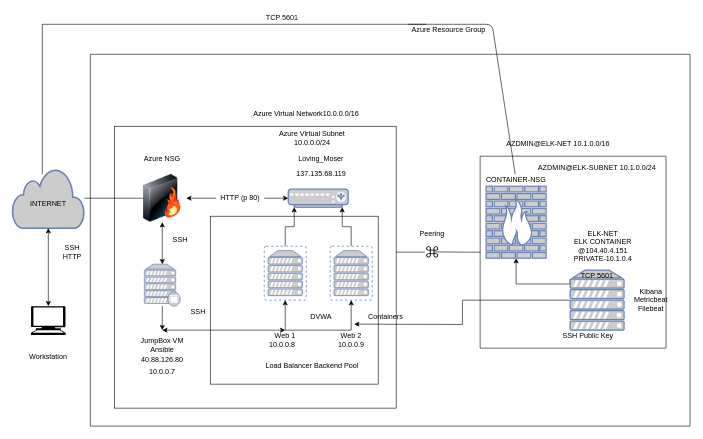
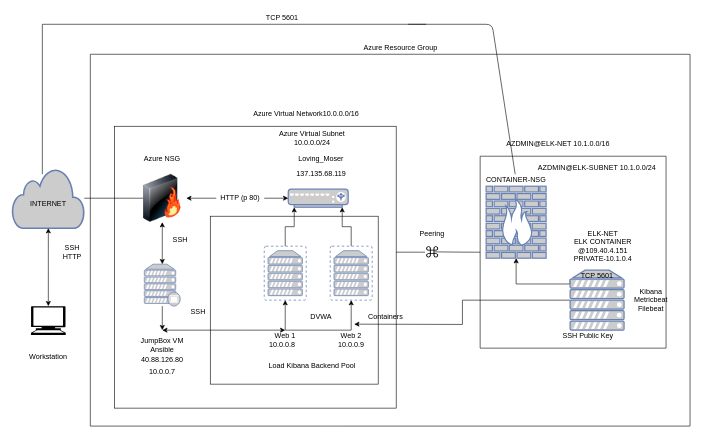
(449, 30) -> (401, 48)
(603, 246) -> (603, 246)
(312, 366) -> (312, 366)
